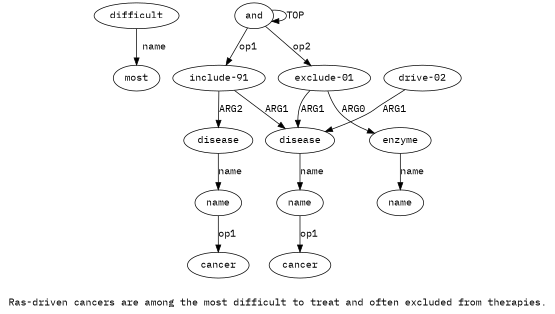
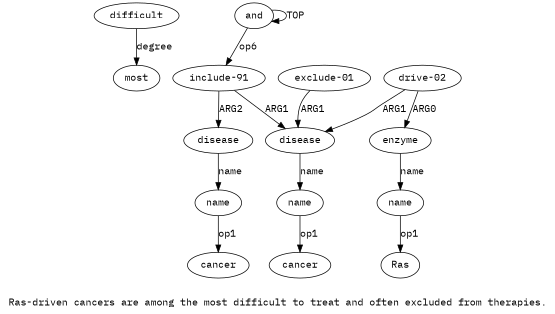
(285, 44) -> none
(155, 47) -> (155, 47)
(248, 47) -> (248, 47)
(343, 116) -> (413, 106)
none -> (400, 265)
